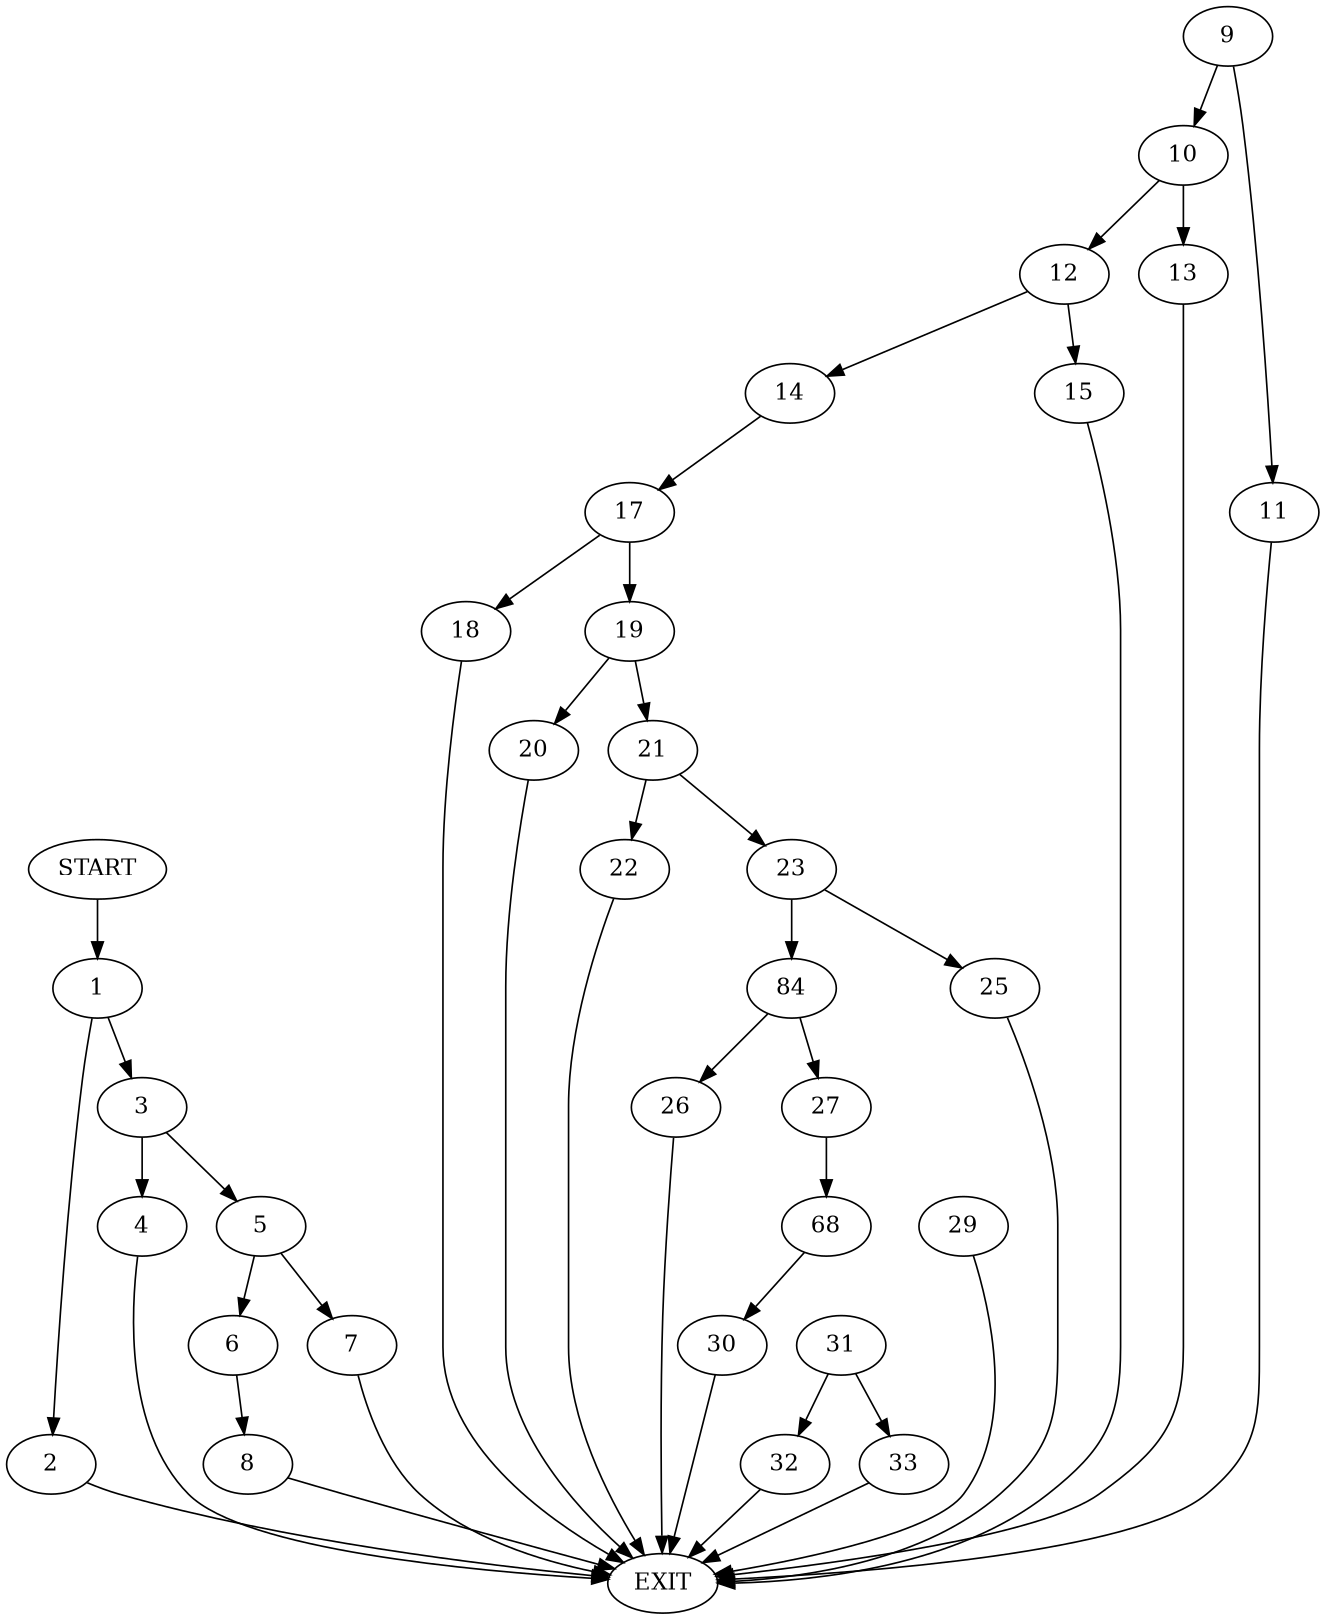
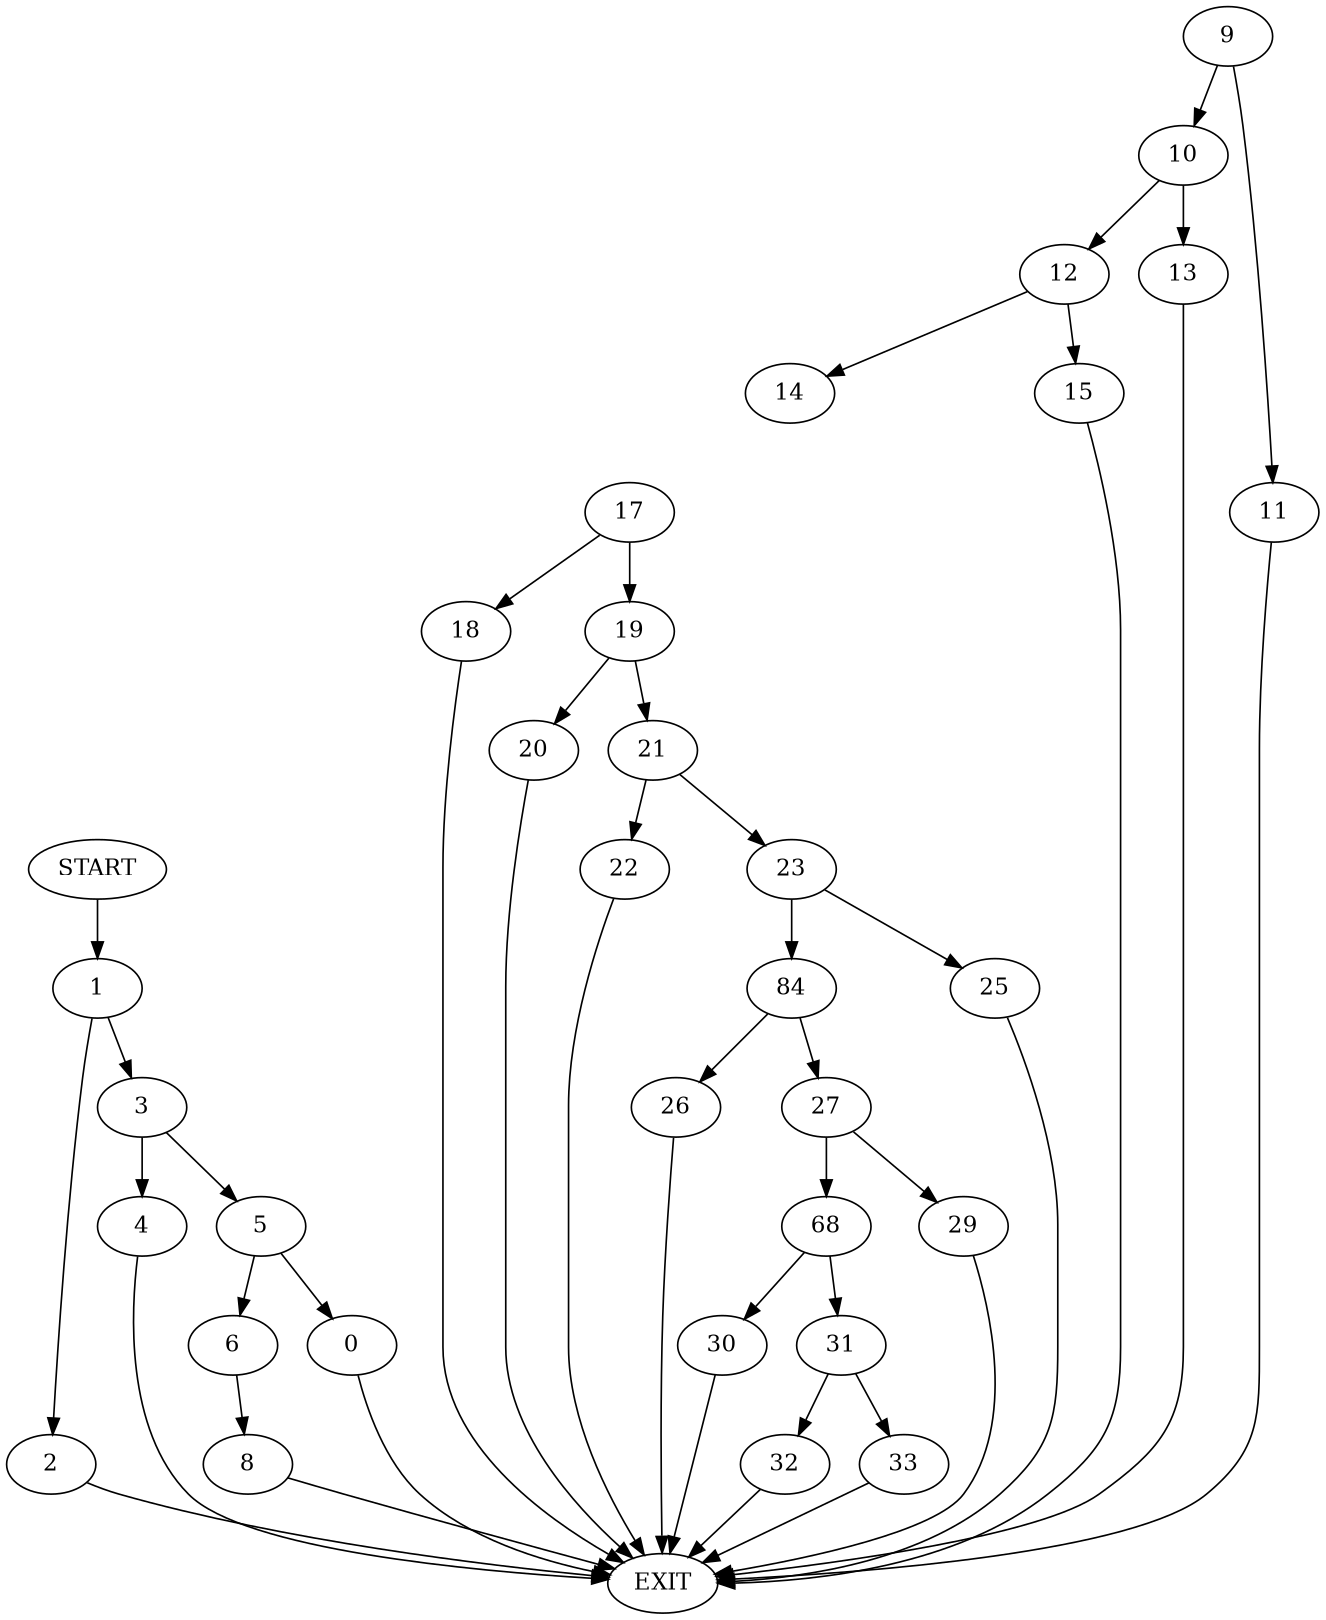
(717, 448) -> none
none -> (889, 1162)
none -> (833, 1277)
(352, 1345) -> (352, 1345)
